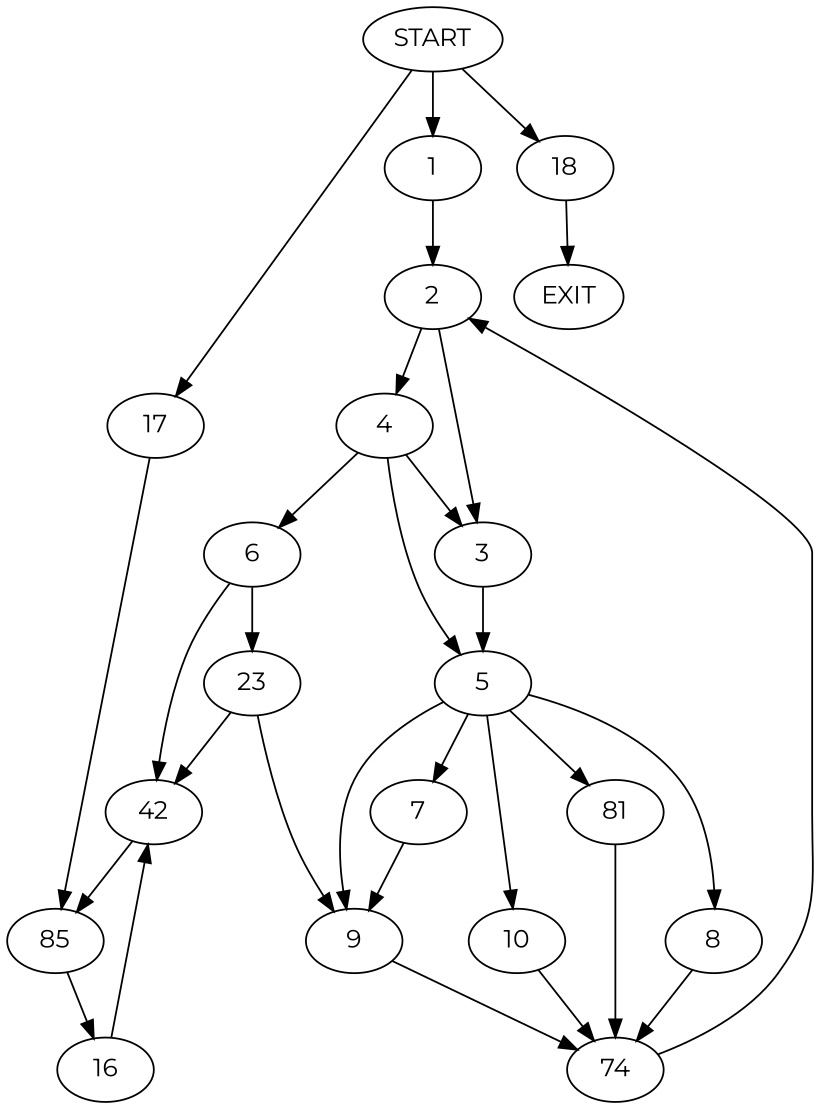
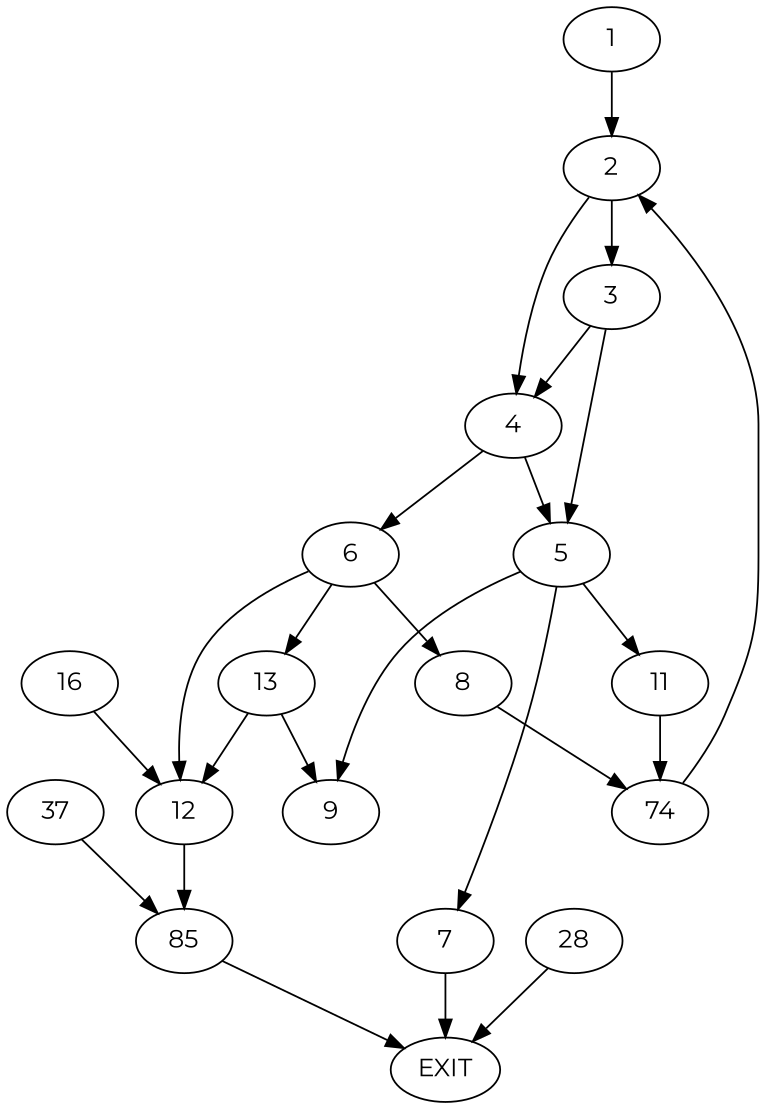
(433, 39) -> none
(565, 168) -> (574, 941)
(156, 426) -> (55, 812)
(428, 483) -> (568, 354)
(252, 683) -> (267, 683)
(659, 759) -> (401, 612)
(154, 812) -> (184, 812)
(615, 812) -> (660, 683)
(391, 869) -> (445, 997)
(517, 941) -> none
(77, 997) -> (305, 1001)
(477, 1001) -> none
